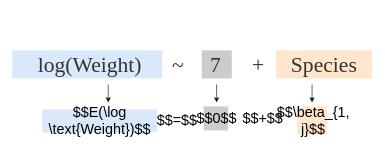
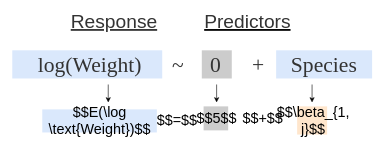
none -> (114, 21)
none -> (248, 21)
(212, 56) -> (212, 56)
(324, 64) -> (324, 64)
(217, 119) -> (217, 119)
